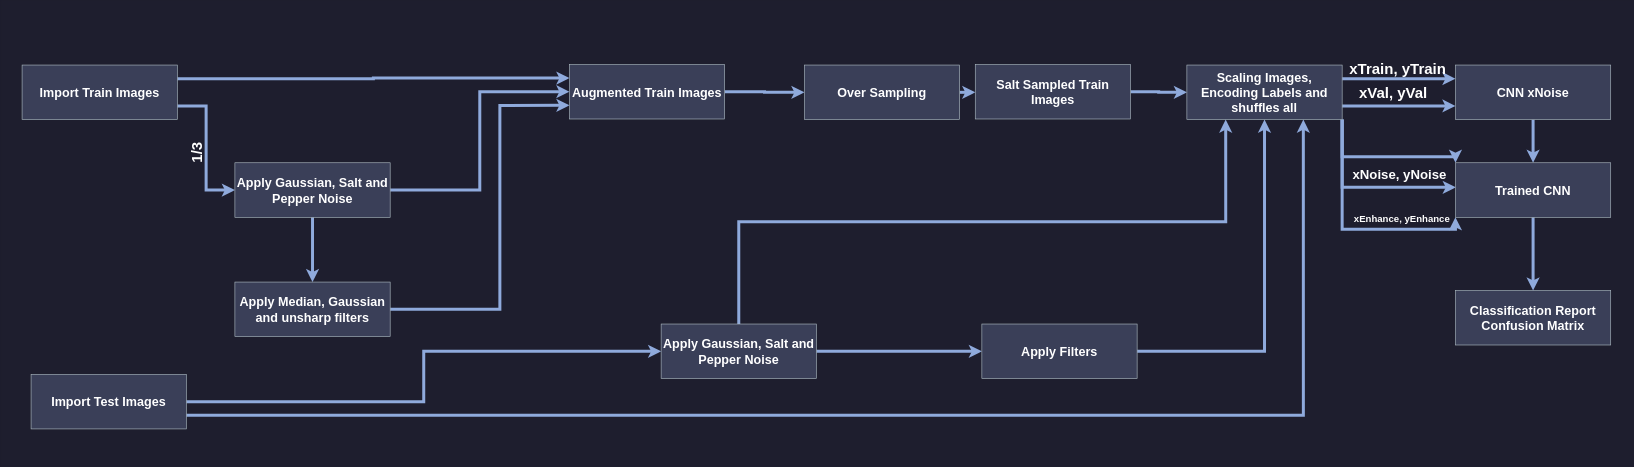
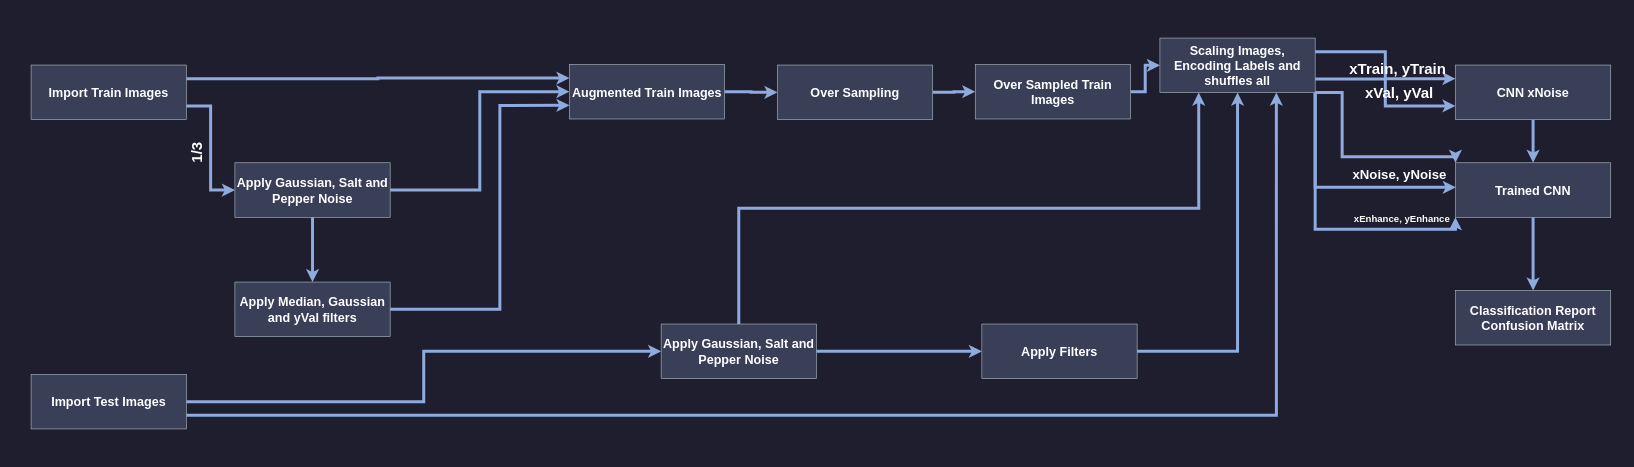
(99, 92) -> (108, 92)
(882, 92) -> (855, 92)
(1053, 92) -> (1053, 92)
(1265, 92) -> (1238, 65)
(1394, 92) -> (1400, 92)
(312, 310) -> (312, 310)
